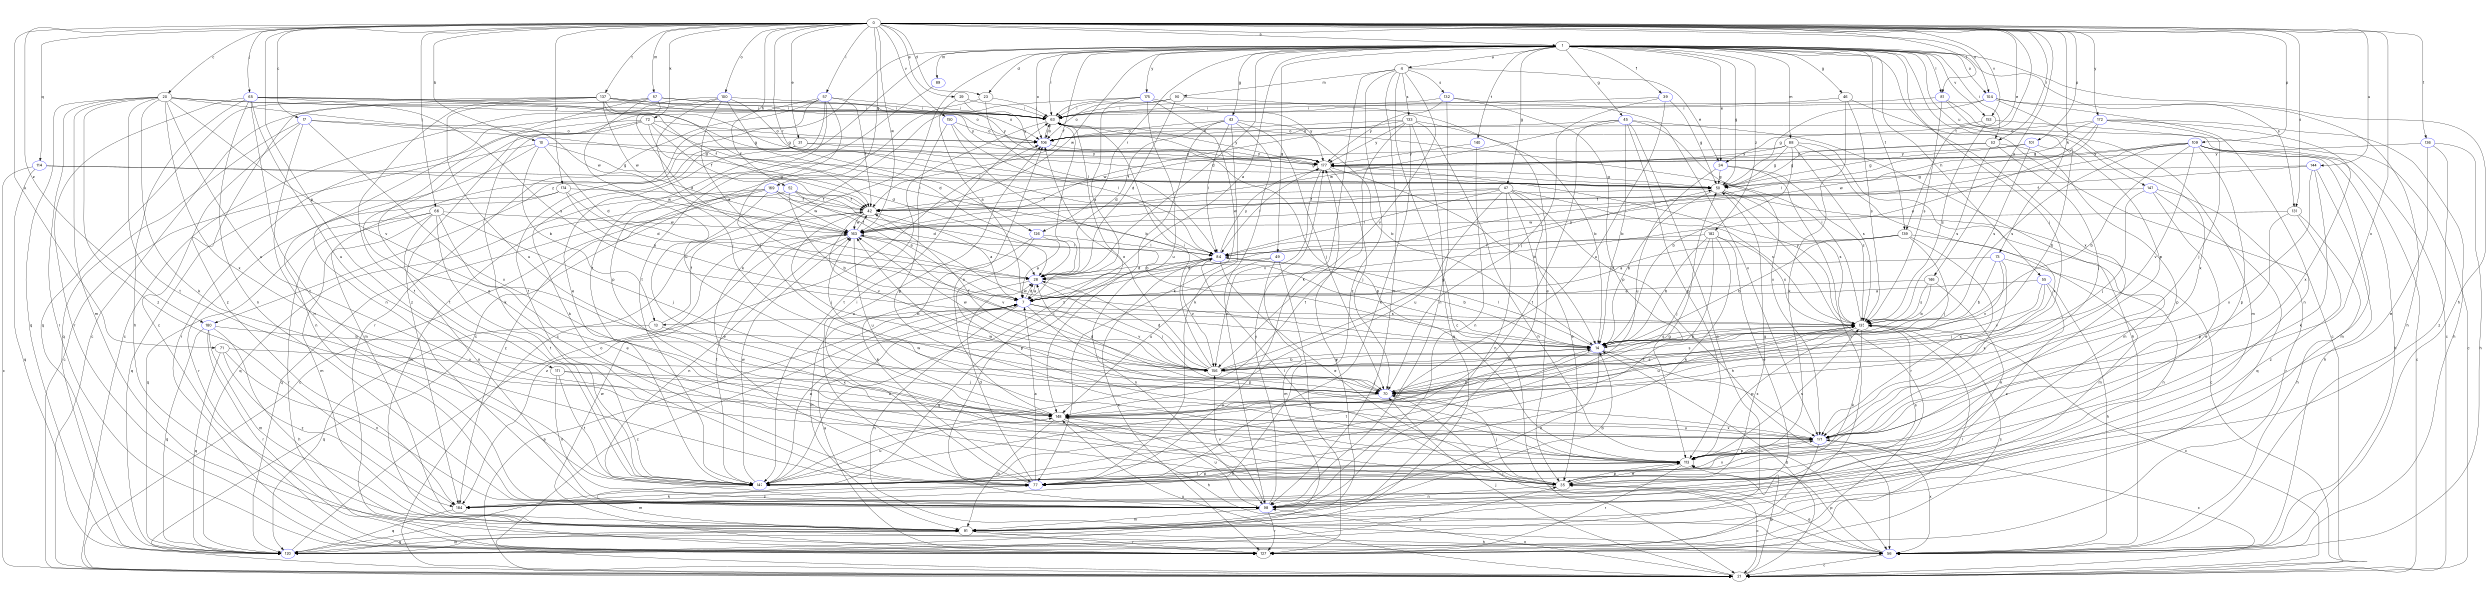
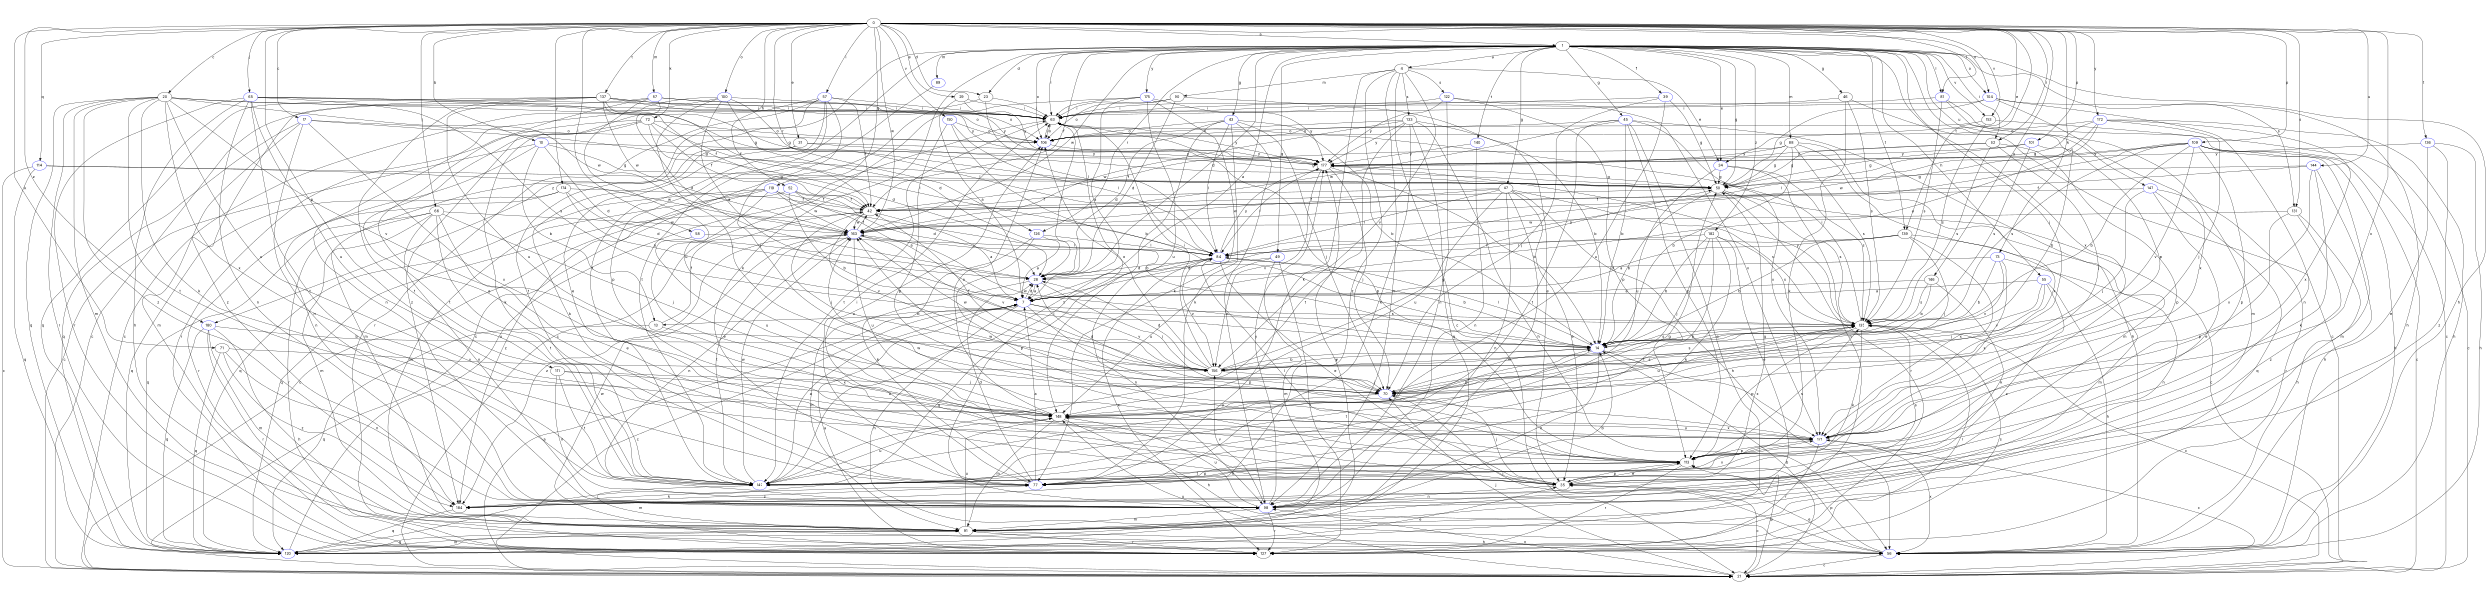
(1447, 97) -> (1447, 97)
(771, 188) -> (771, 188)
none -> (698, 234)
(159, 325) -> (159, 325)
(675, 328) -> (615, 257)
none -> (966, 444)
